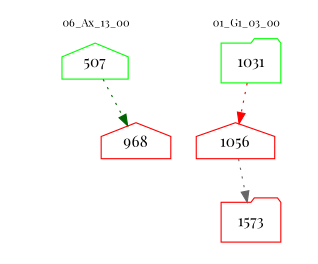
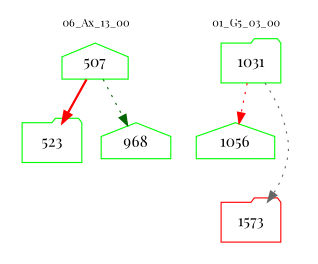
(247, 24) -> (247, 24)
none -> (52, 143)
(136, 143) -> (136, 143)
(235, 143) -> (235, 143)
(242, 175) -> (287, 137)
